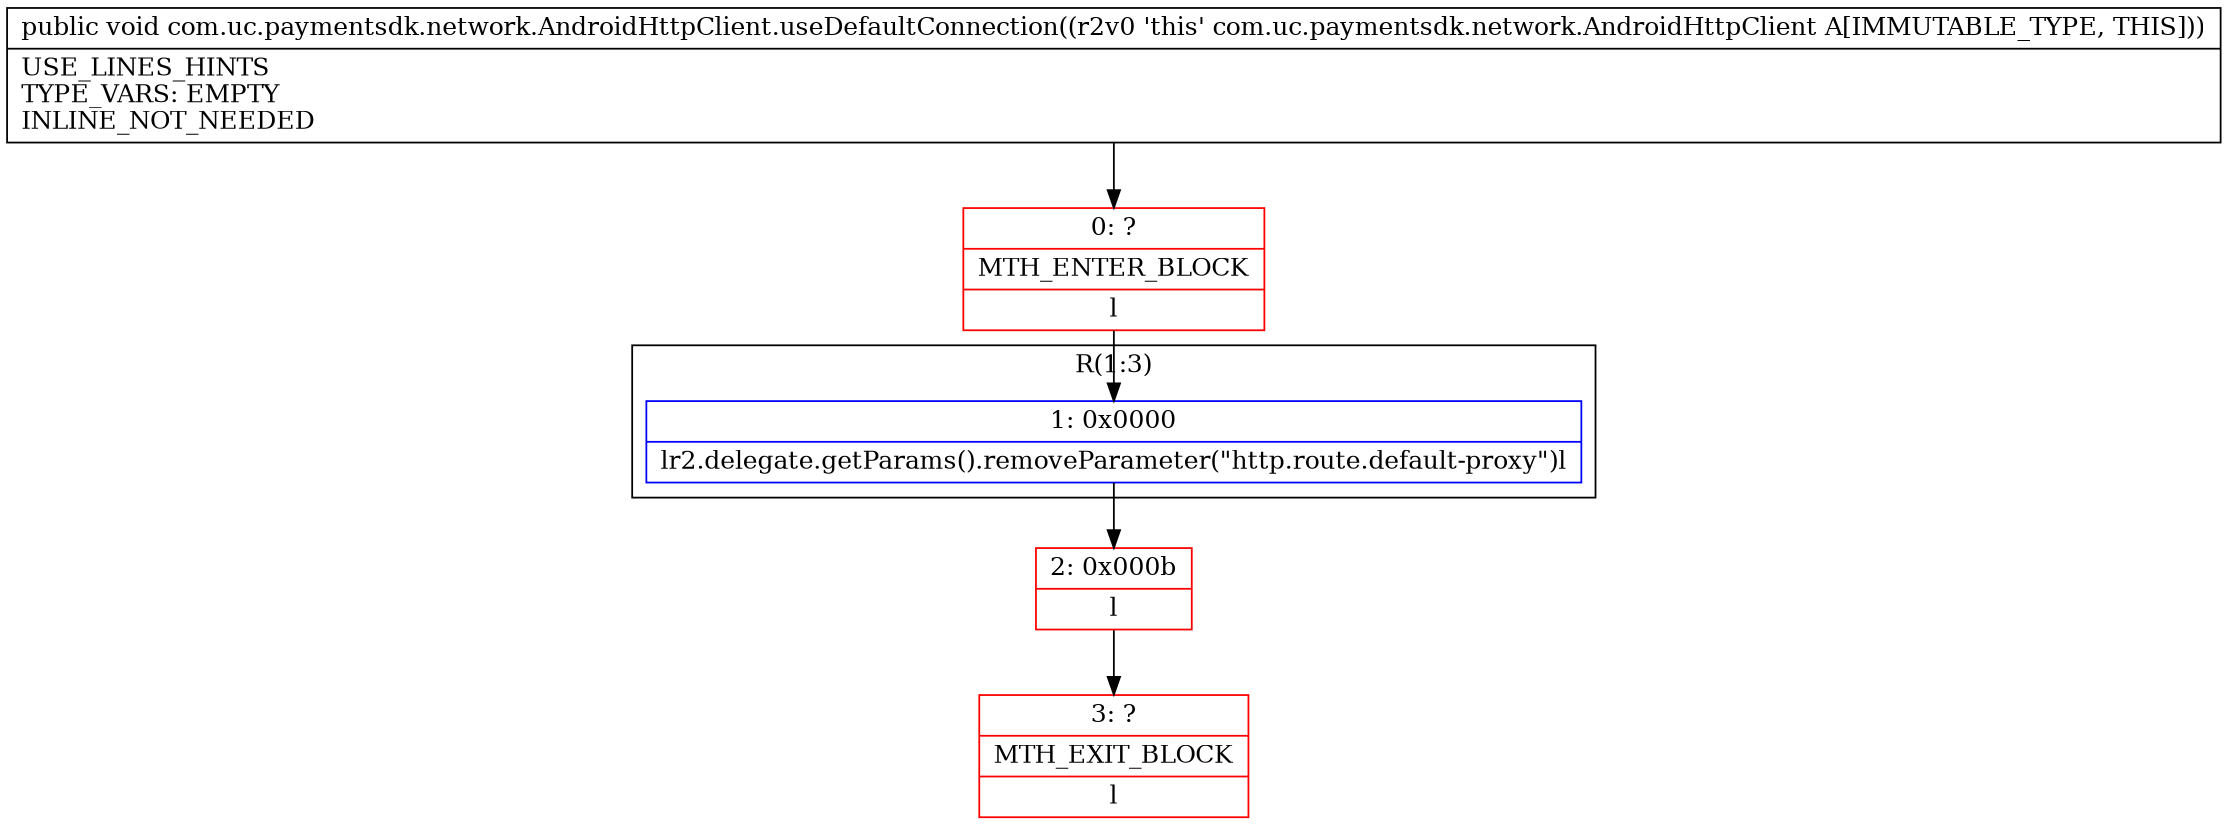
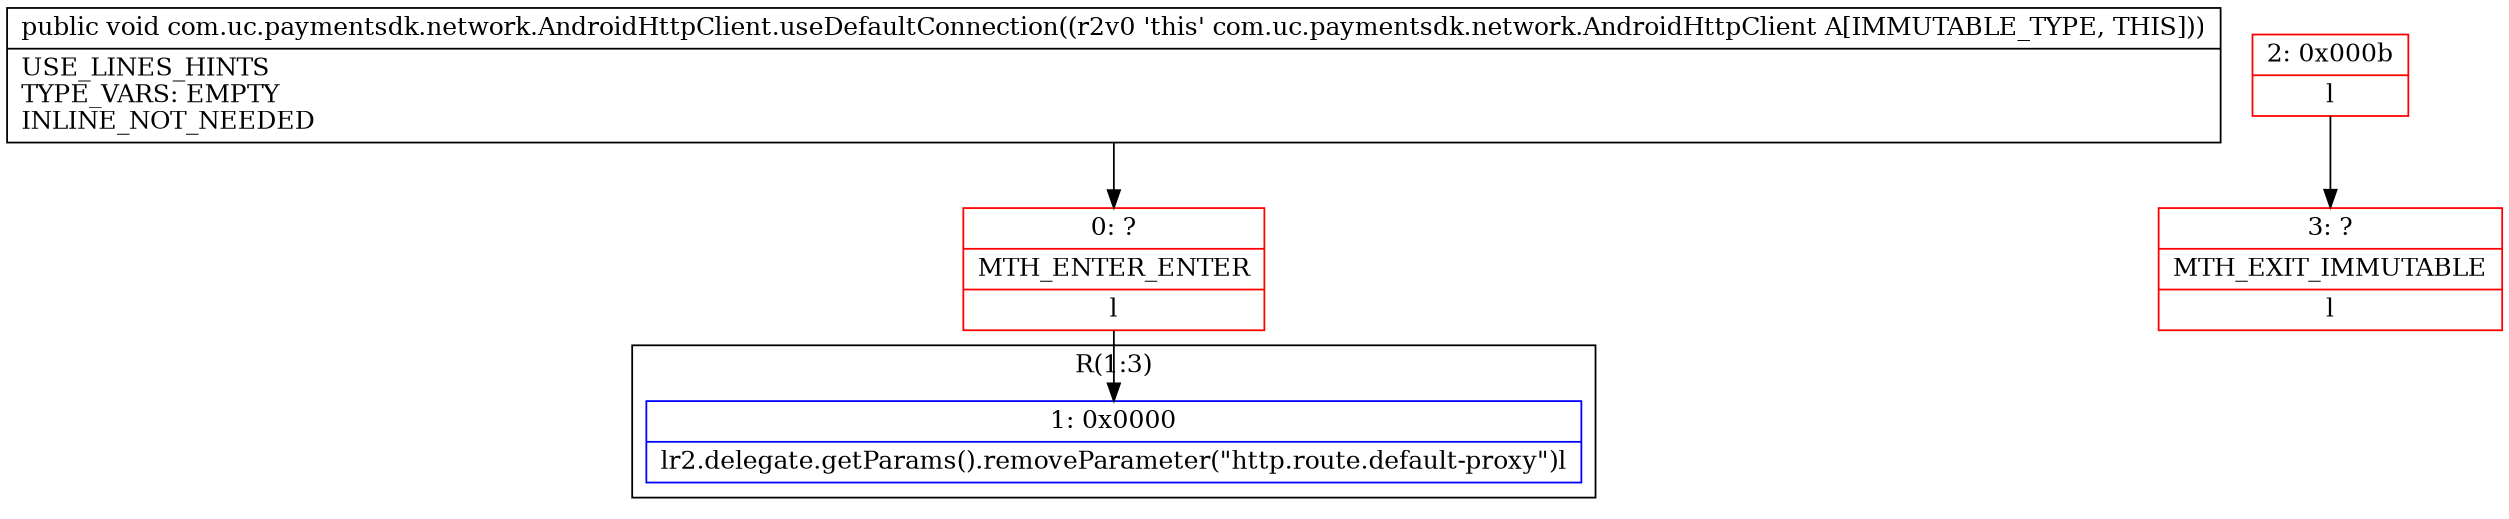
(1114, 268) -> (1114, 268)
(1114, 509) -> none
(1114, 755) -> (2330, 268)
